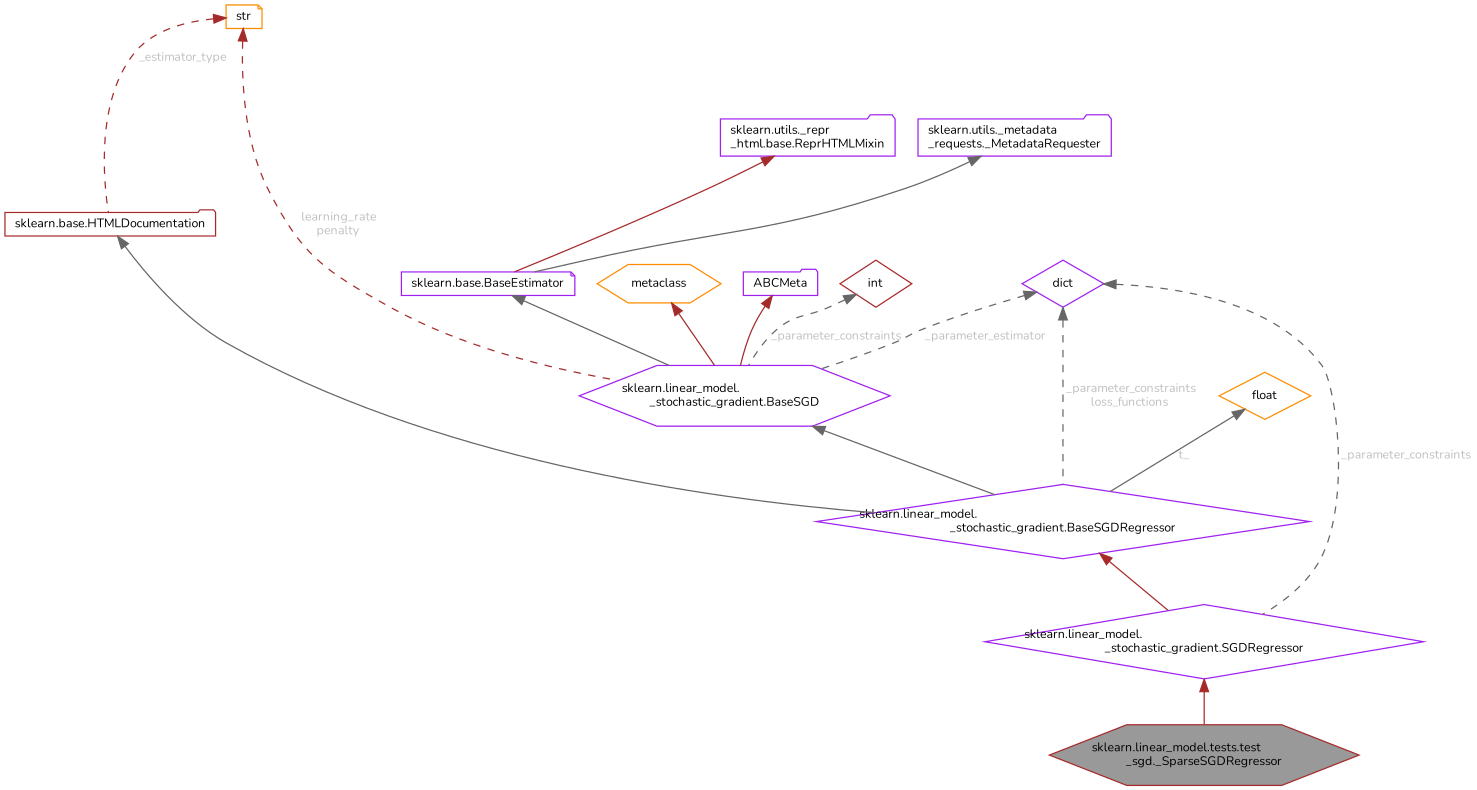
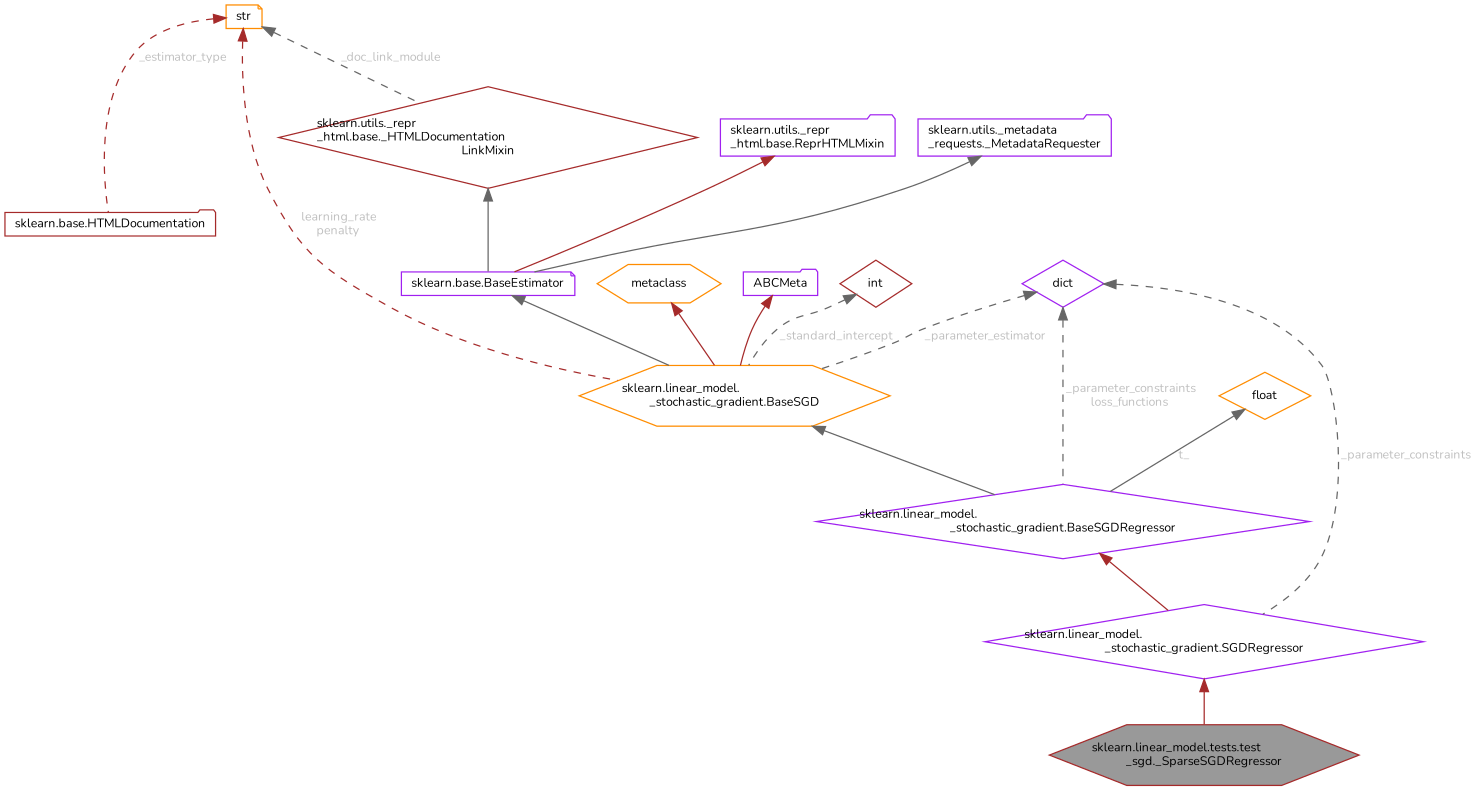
none -> (488, 138)
(835, 336) -> (835, 336)
(735, 396) -> (735, 396)
(473, 443) -> none
